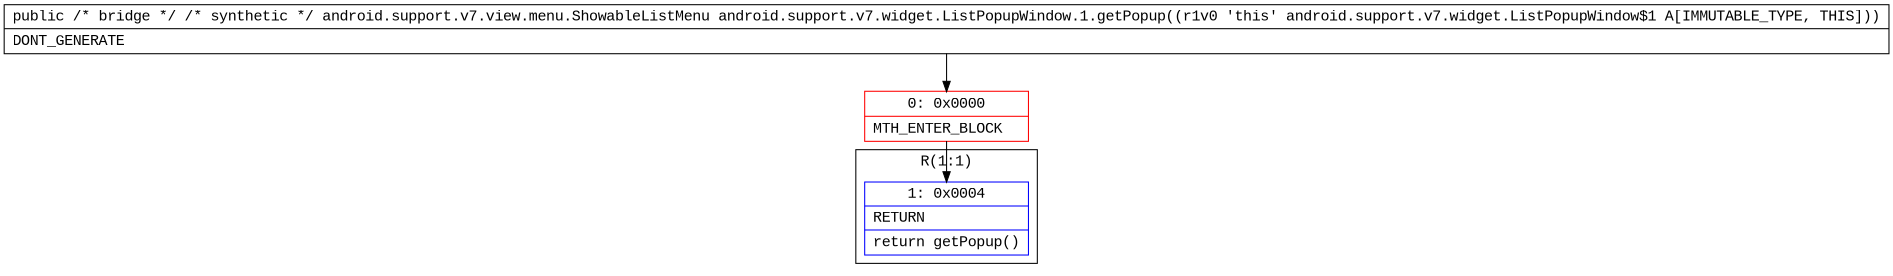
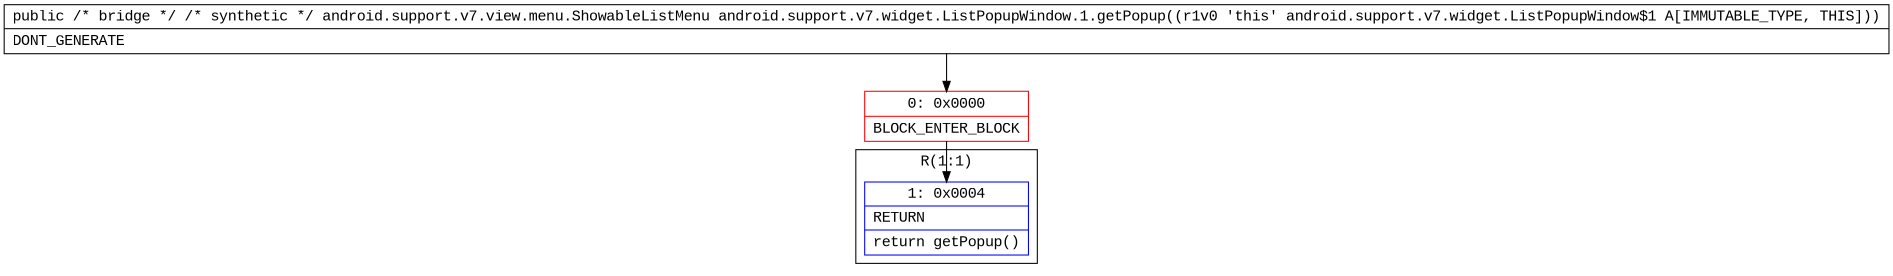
(938, 128) -> (947, 128)
